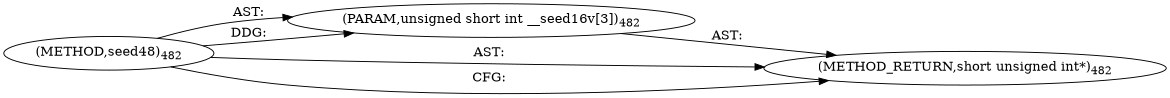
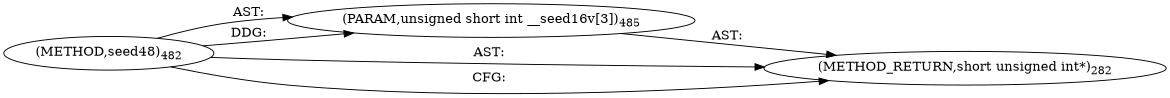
(630, 19) -> (630, 19)
(1102, 67) -> (1102, 67)
